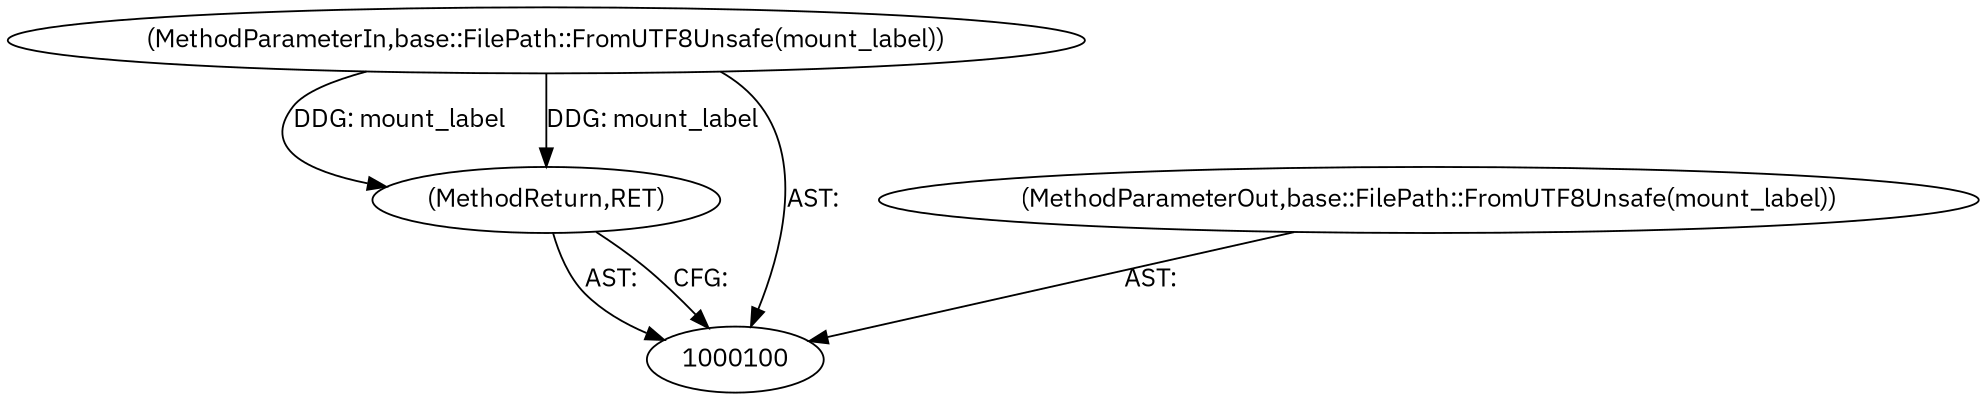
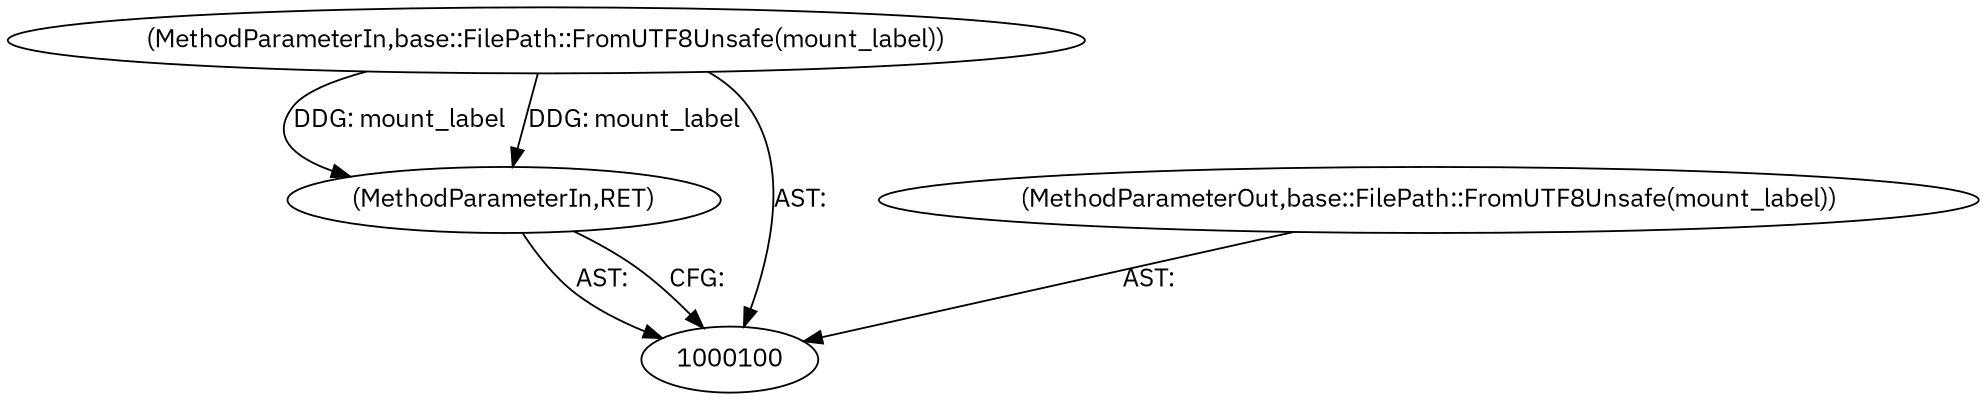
(546, 200) -> (504, 200)
